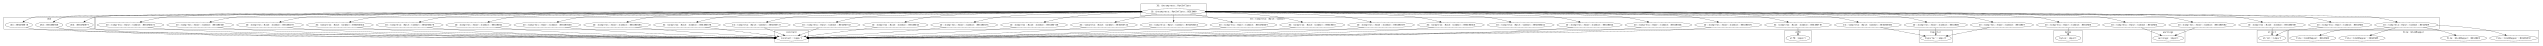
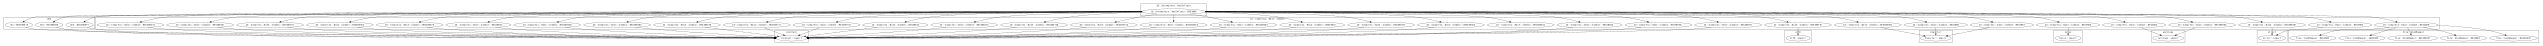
none -> (2413, 38)
